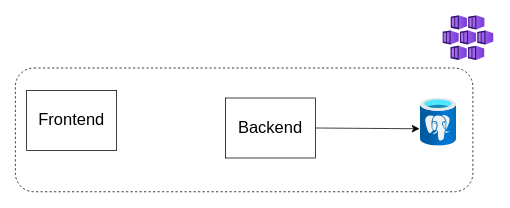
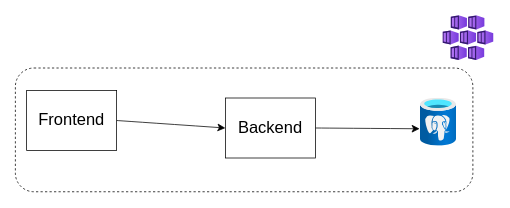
none -> (168, 124)
